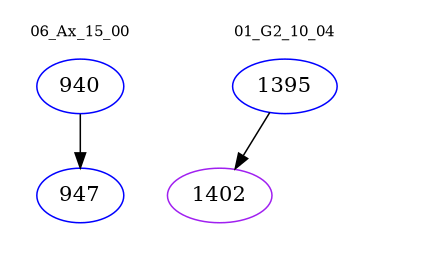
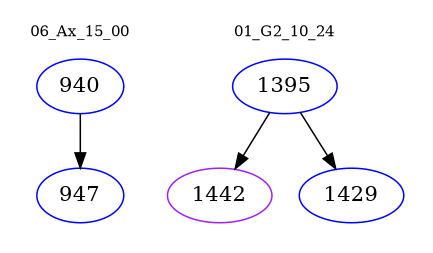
(285, 33) -> (285, 33)
(220, 195) -> (220, 195)
none -> (352, 195)
